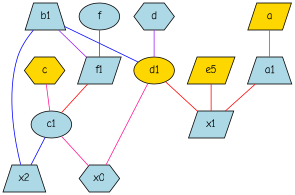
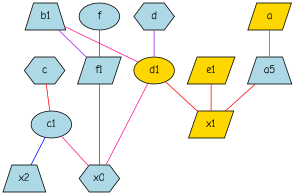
(105, 46) -> (105, 46)
(45, 70) -> (45, 70)
(211, 70) -> (211, 70)
(270, 70) -> (270, 70)
(12, 95) -> none
(48, 98) -> (48, 98)
(74, 98) -> (99, 124)
(211, 124) -> (211, 124)
